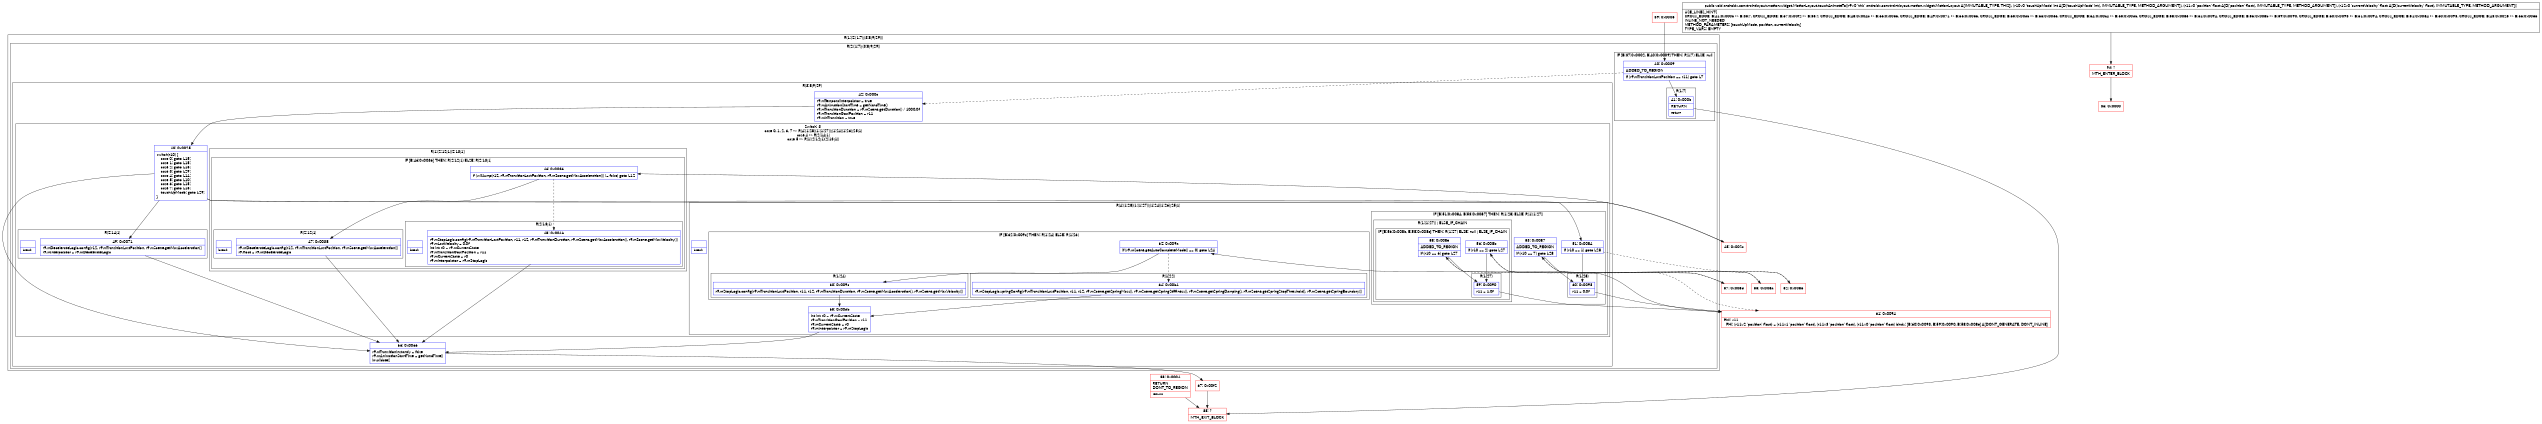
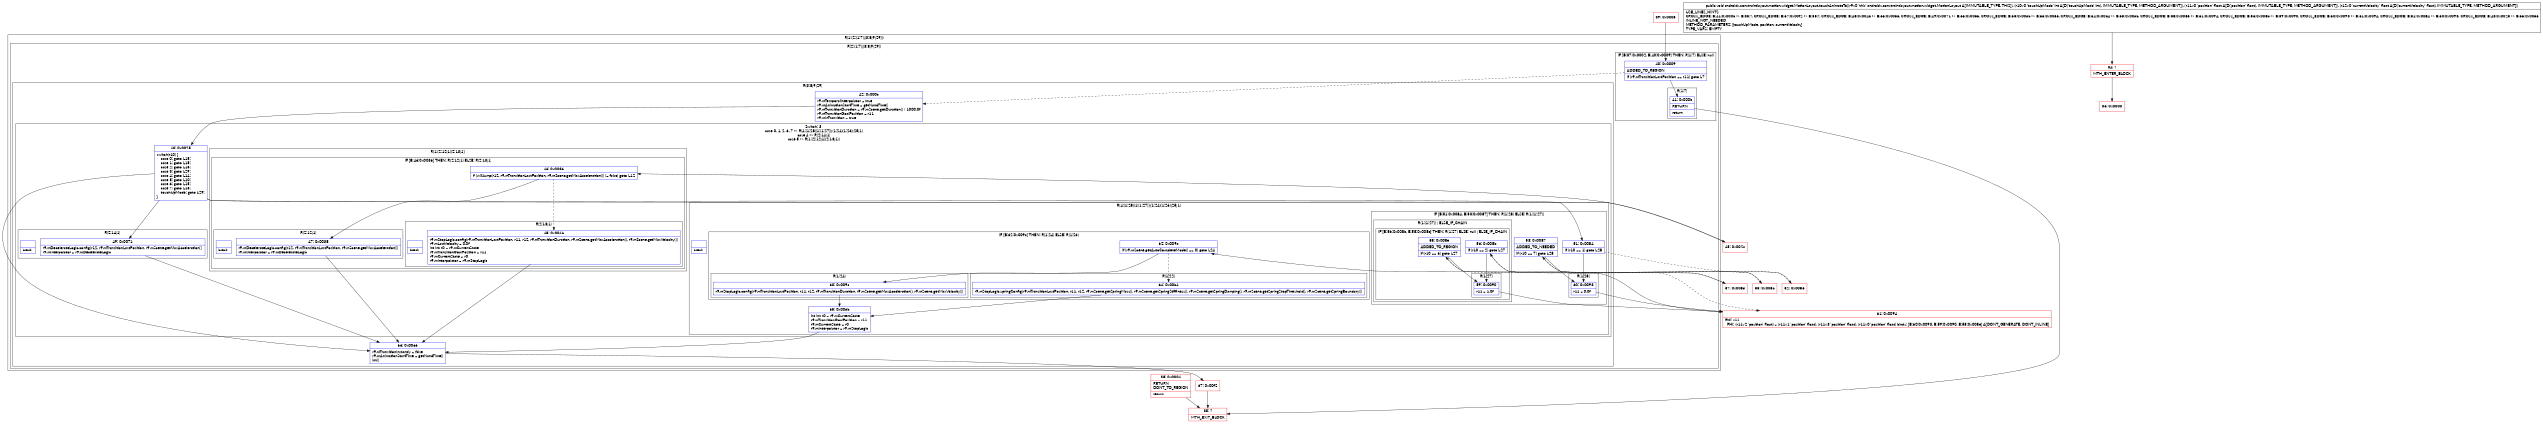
(1535, 247) -> (1536, 247)
(265, 252) -> (273, 252)
(381, 360) -> (376, 360)
